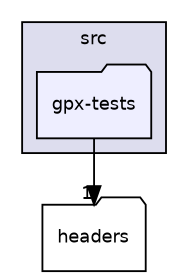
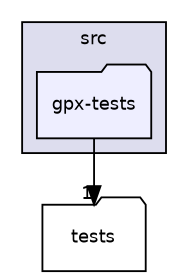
(94, 238) -> (94, 238)
